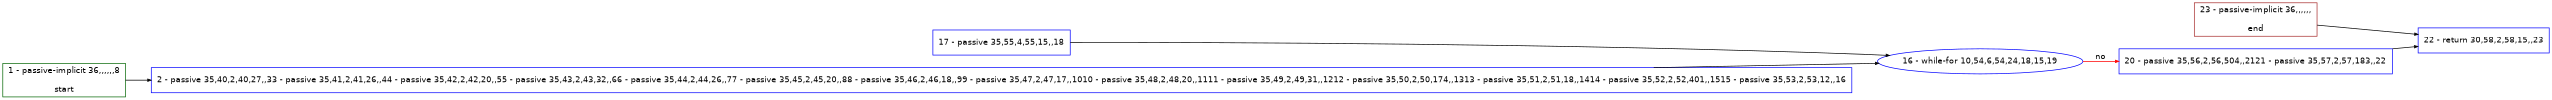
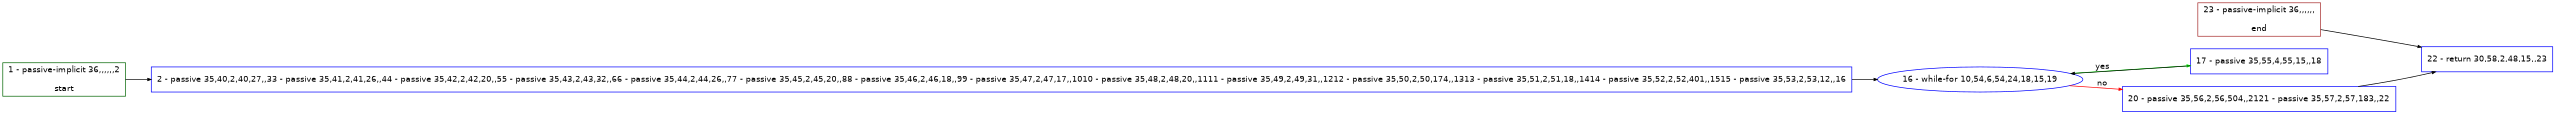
(2484, 40) -> (2487, 59)
none -> (2129, 70)
(64, 80) -> (64, 79)
